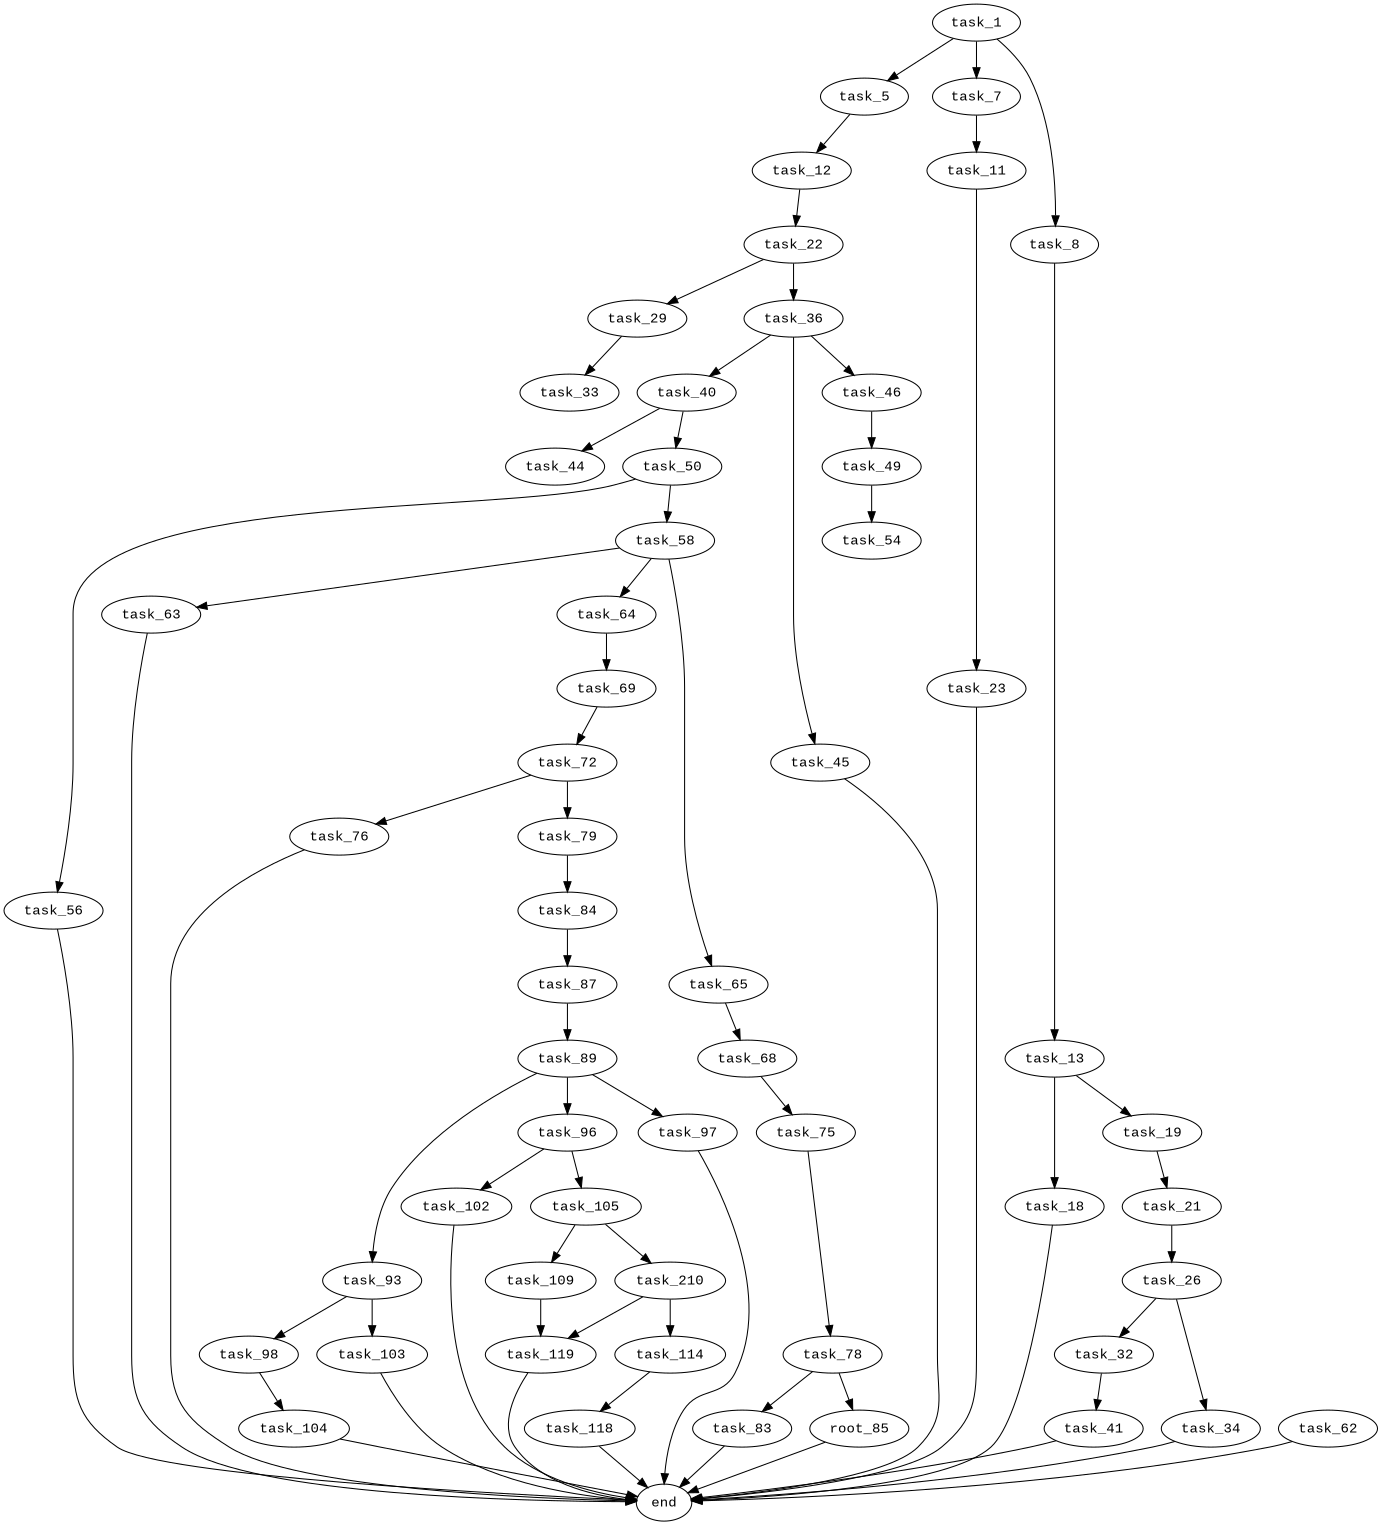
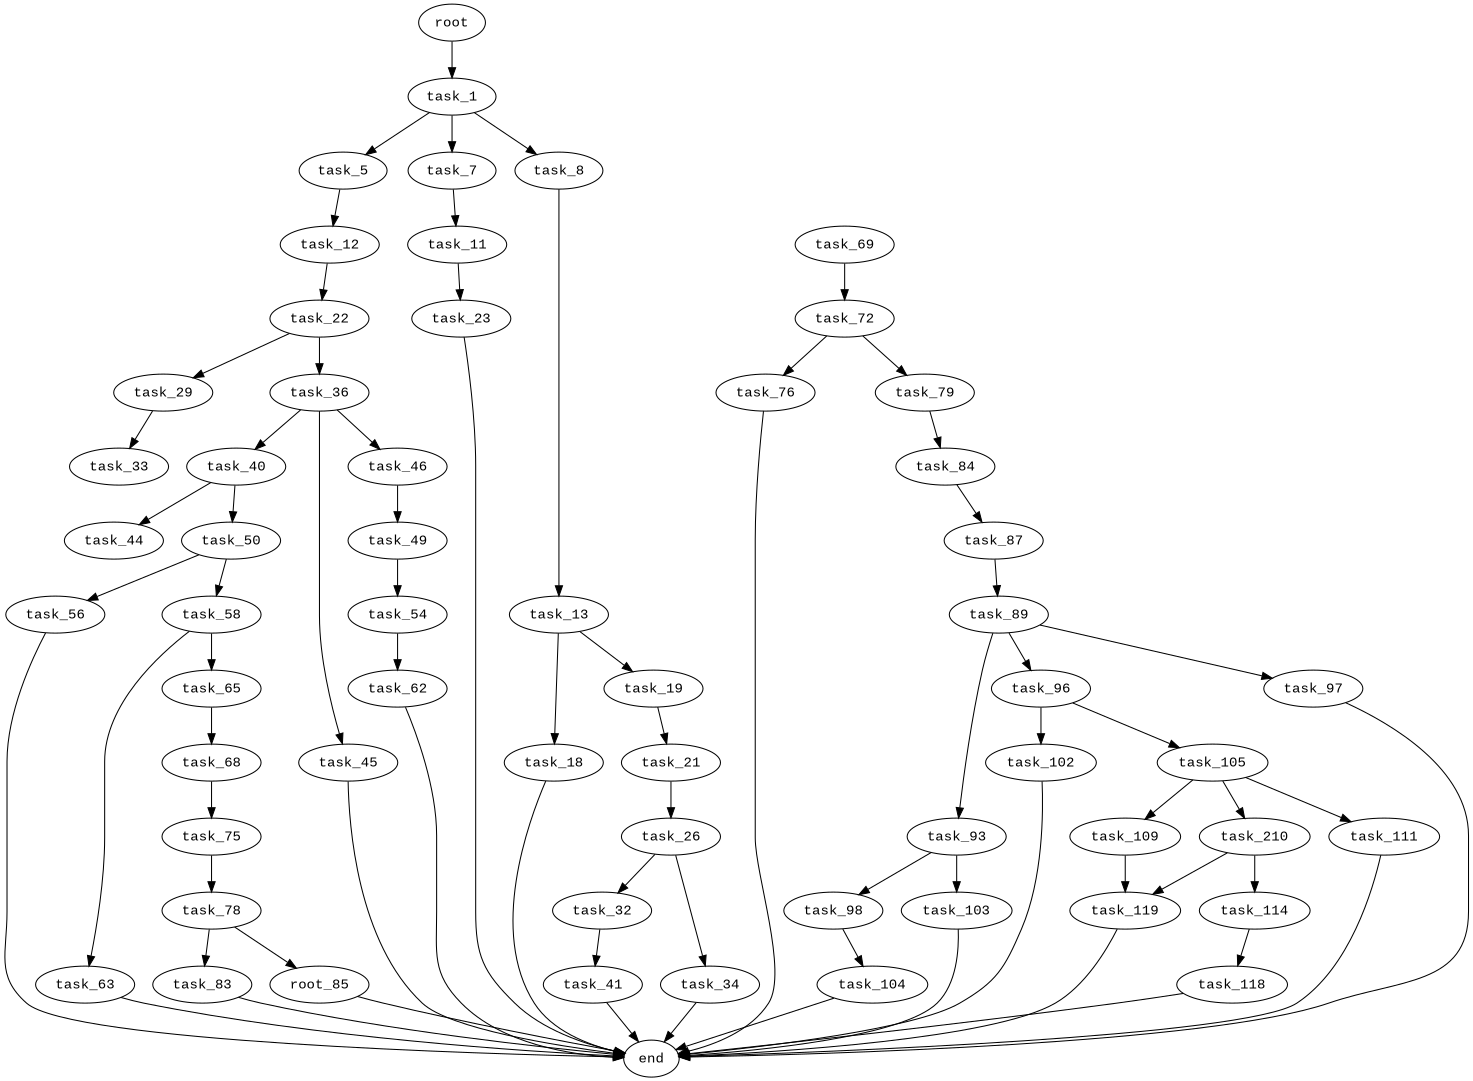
none -> (452, 23)
(606, 615) -> none
none -> (398, 647)
none -> (1384, 837)
